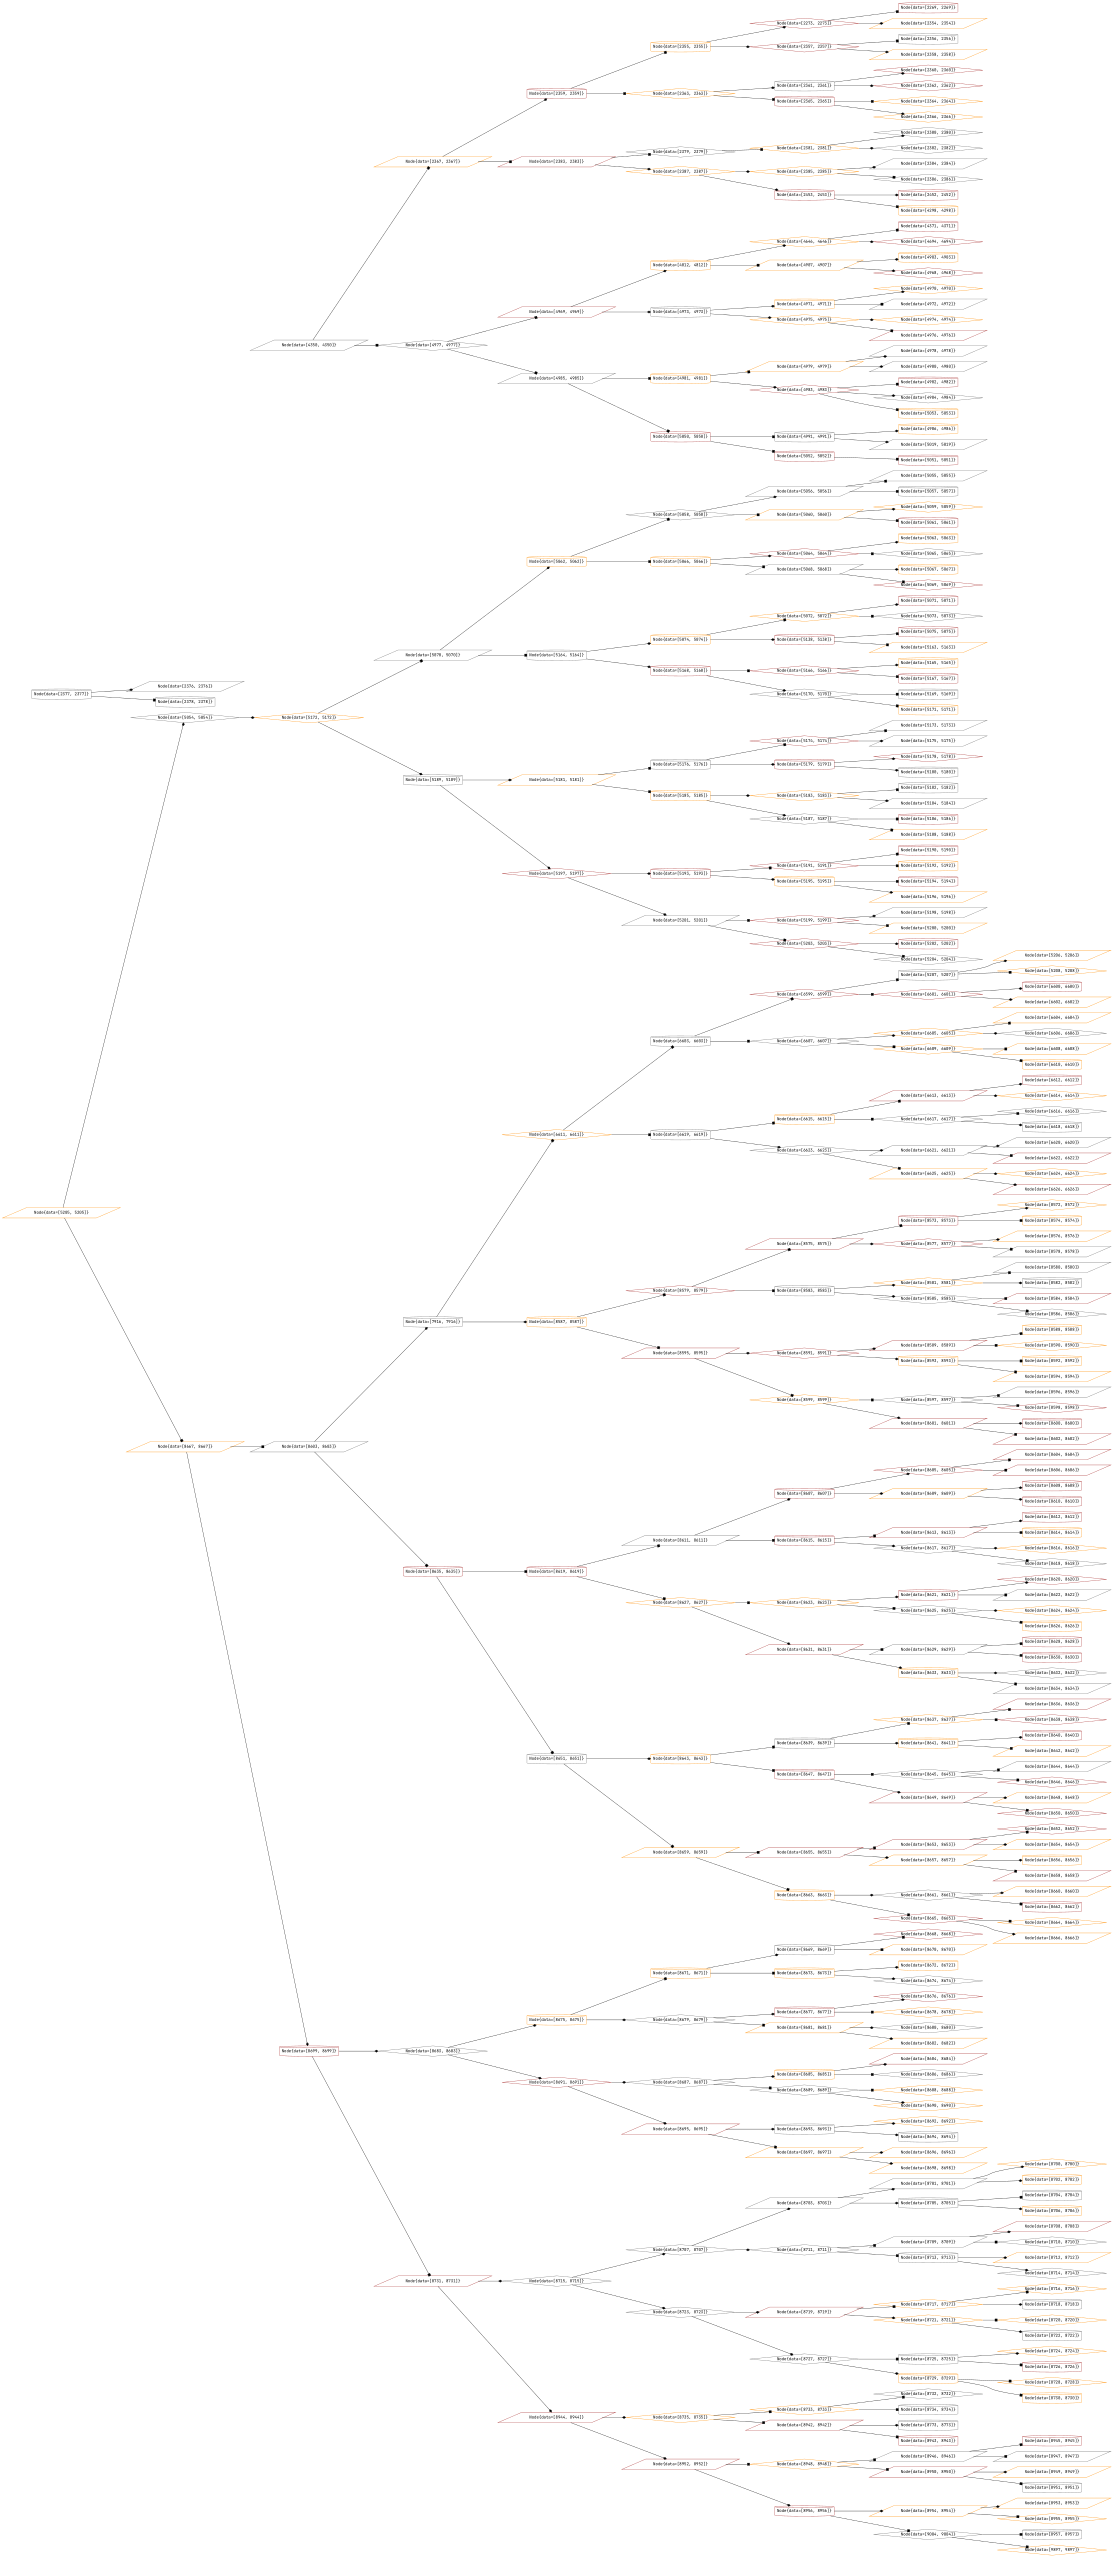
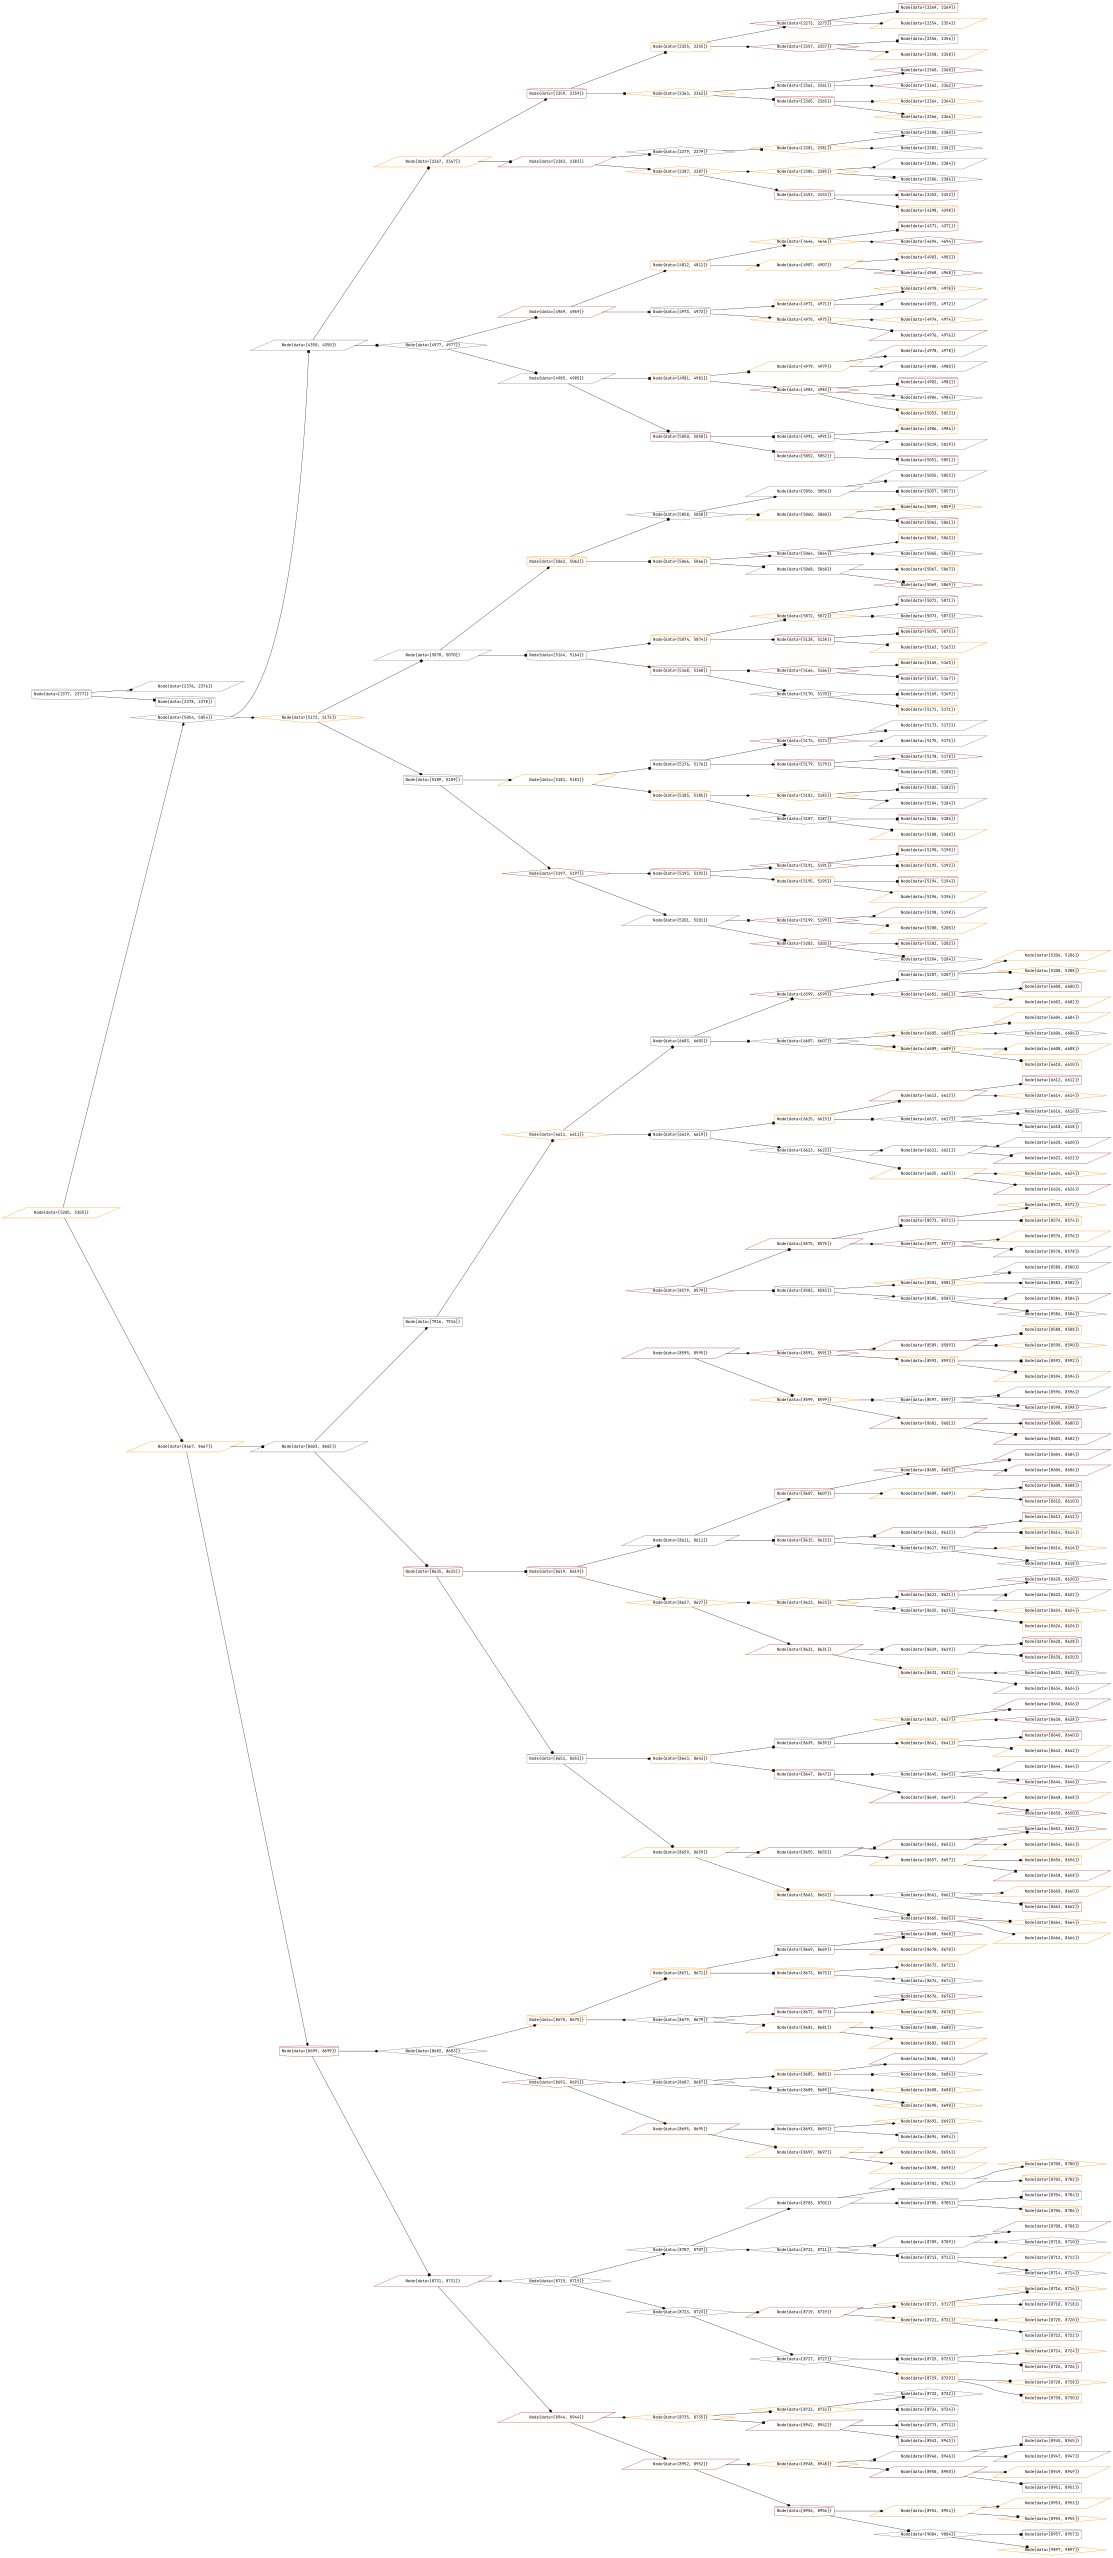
none -> (293, 543)
(557, 1322) -> none
